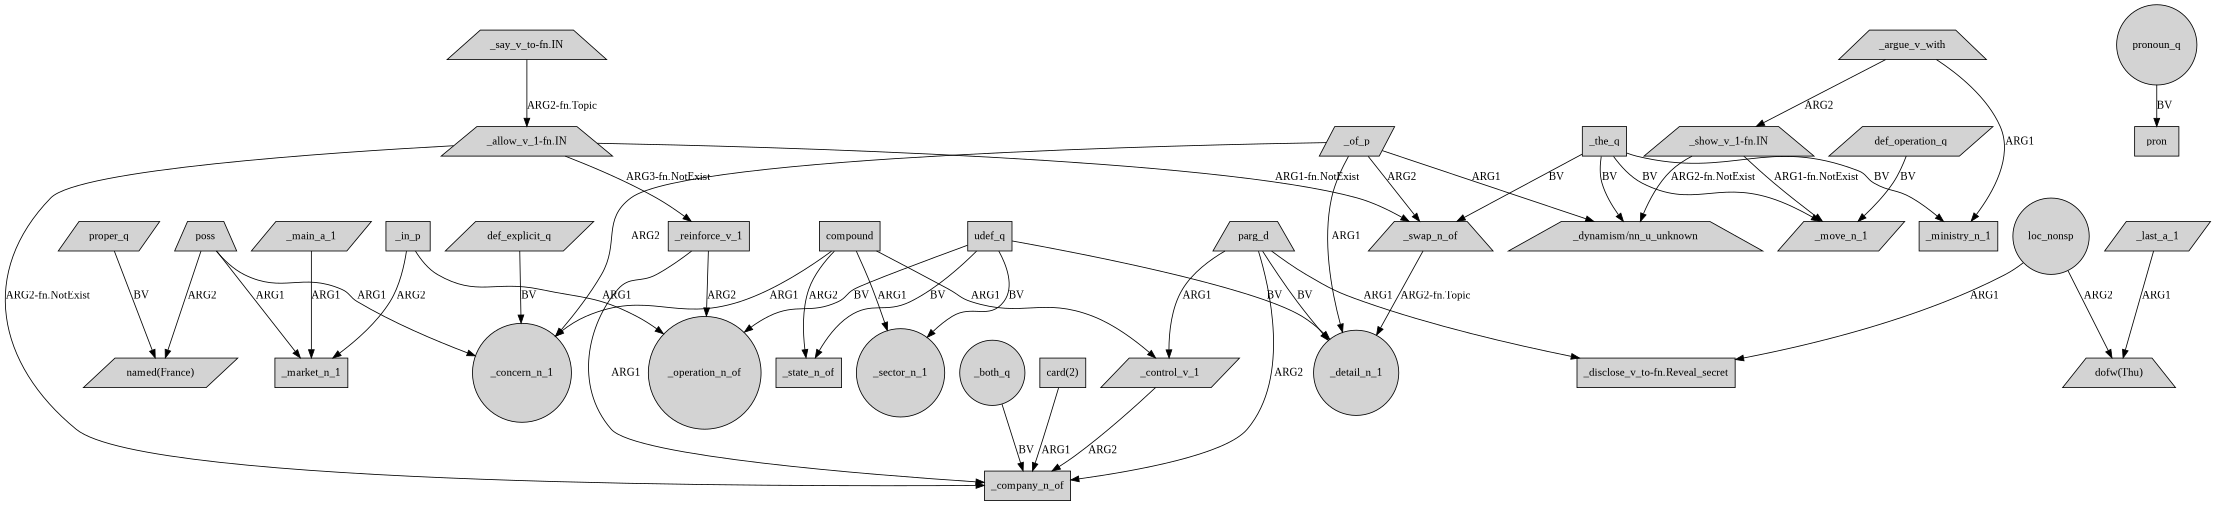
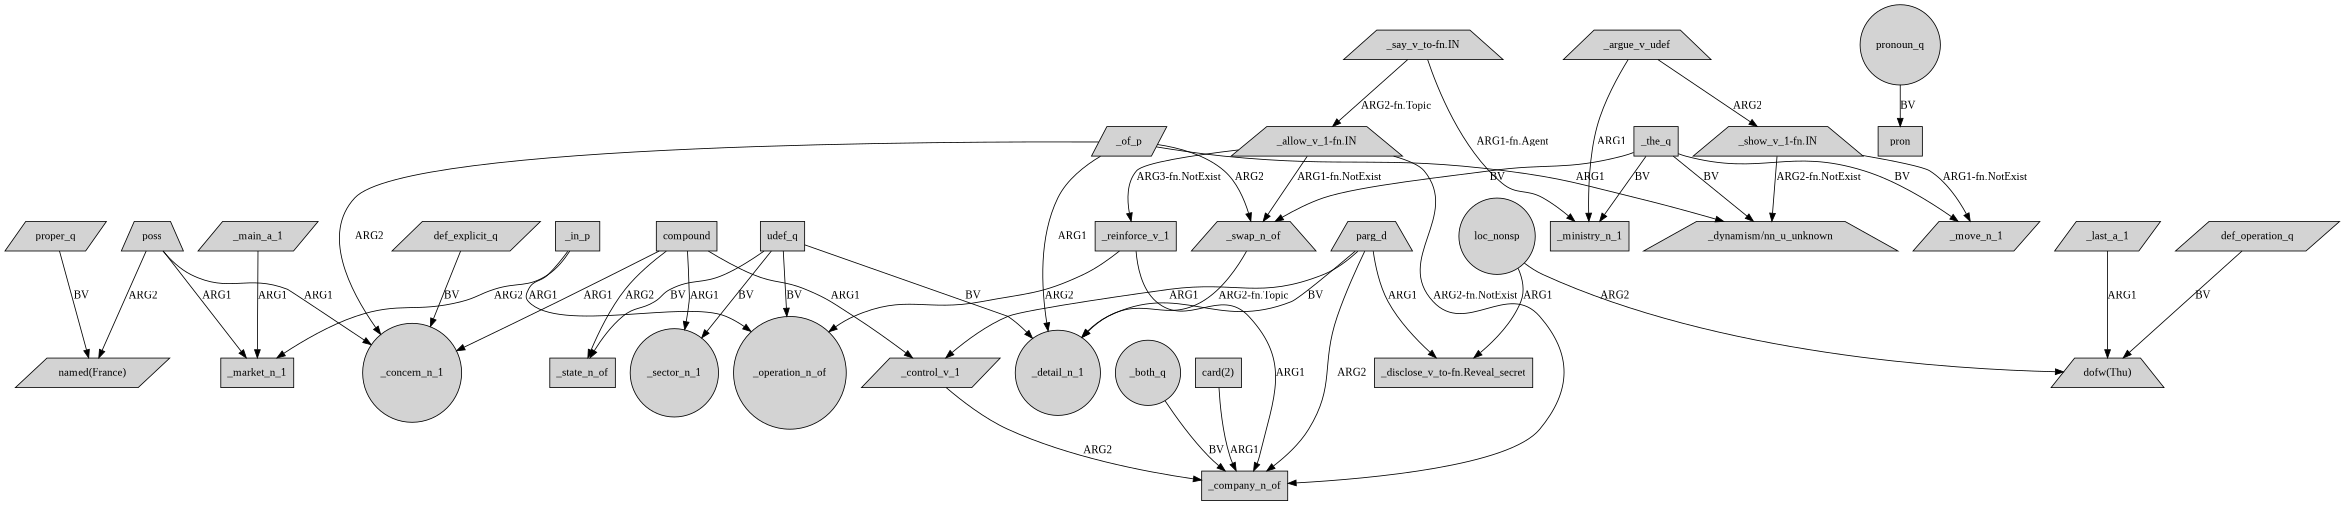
(1913, 45) -> (1637, 45)
none -> (1478, 158)
(1892, 184) -> (2186, 302)
